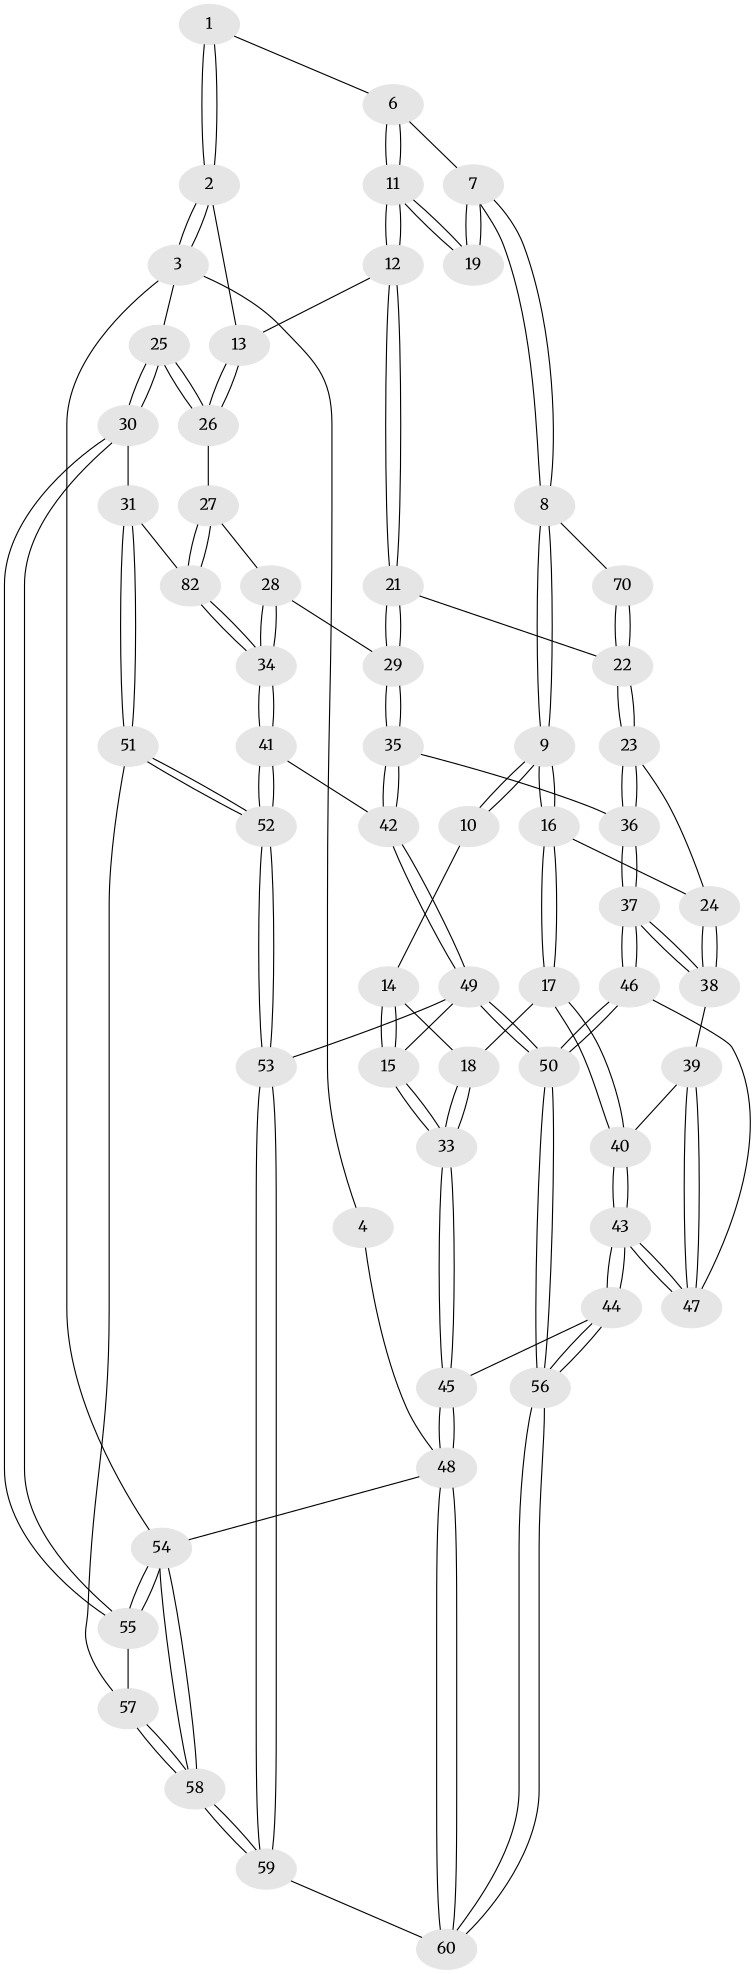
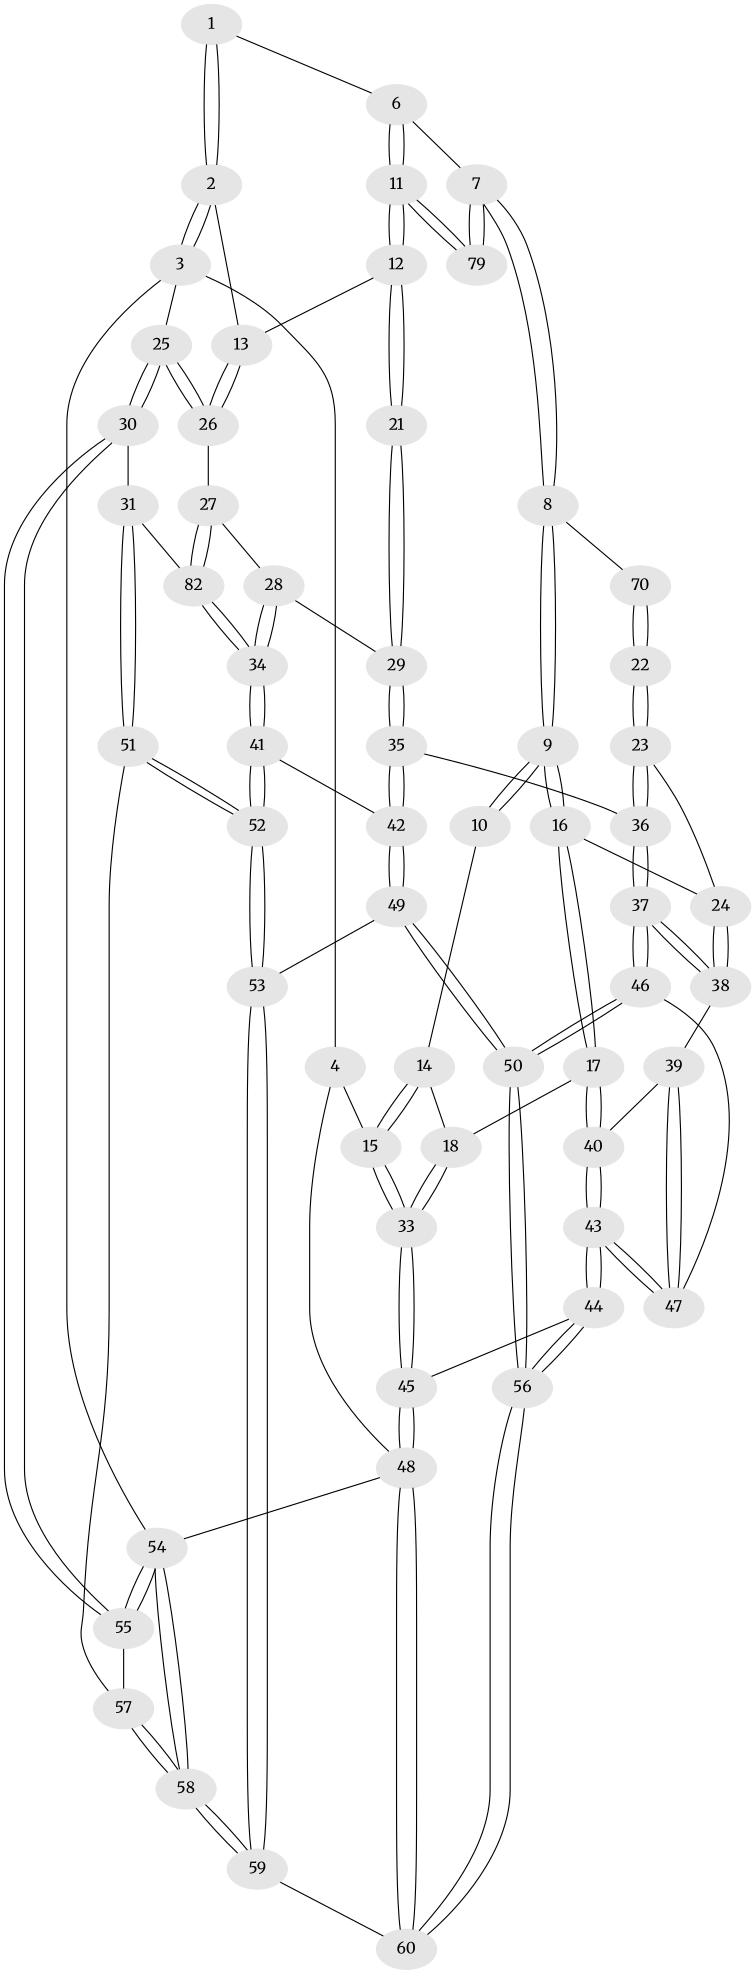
(473, 265) -> (477, 265)
(508, 626) -> none
(434, 1022) -> (353, 1107)
